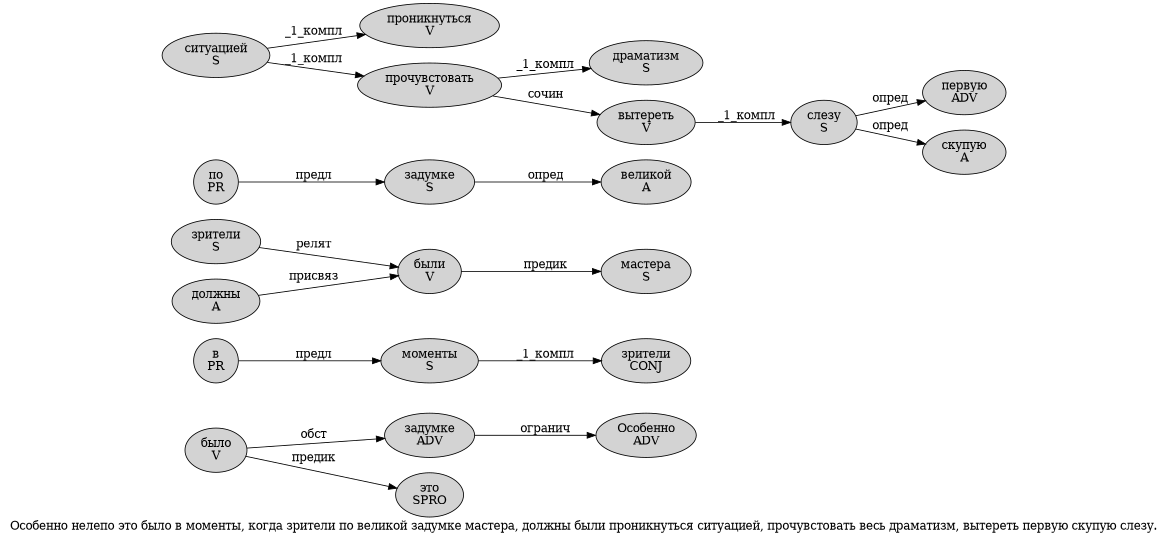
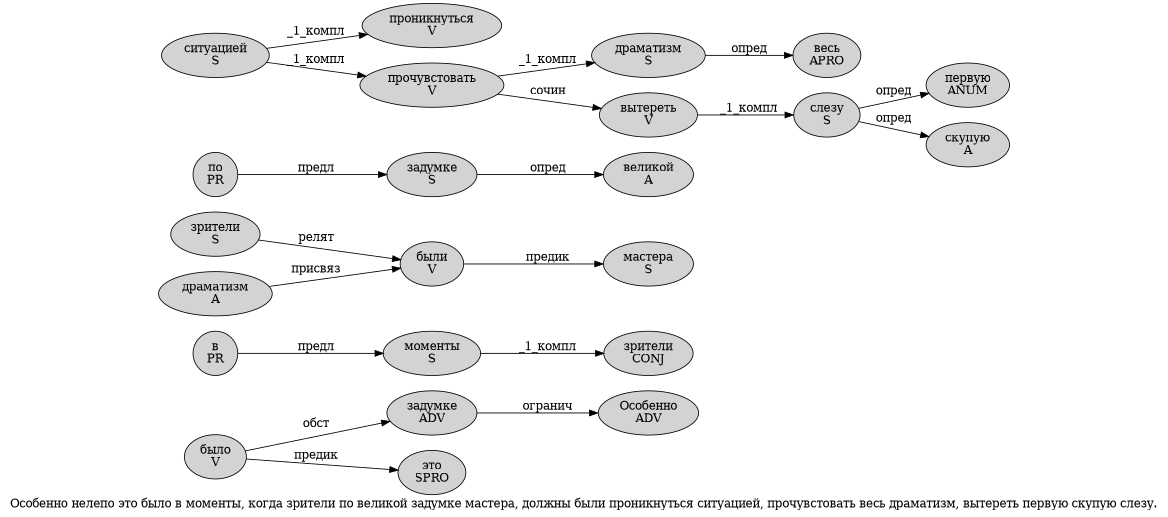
none -> (827, 55)
(964, 93) -> (968, 85)
(216, 301) -> (215, 294)
